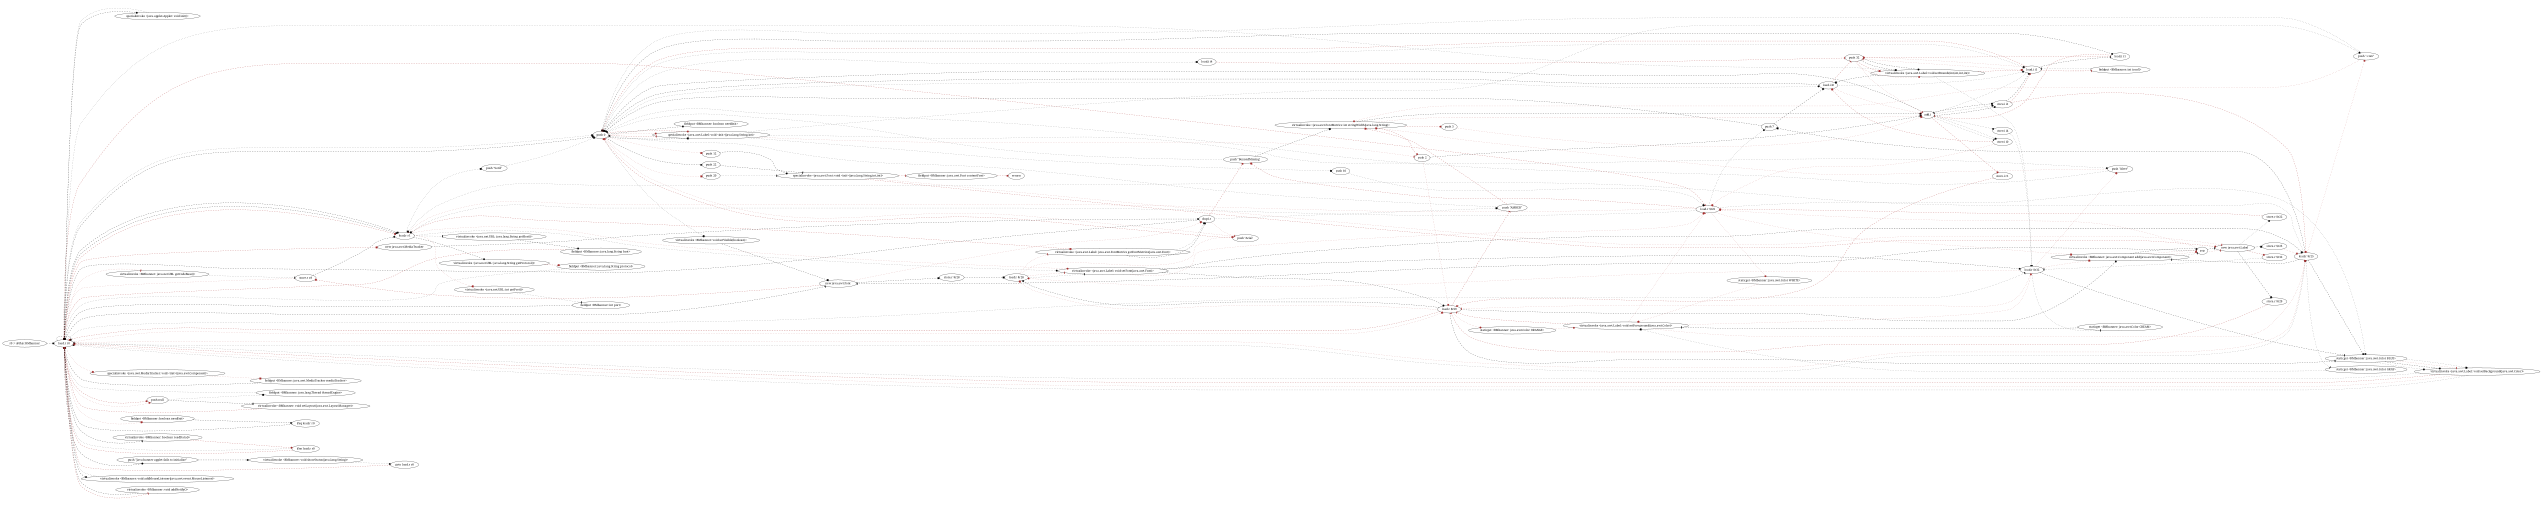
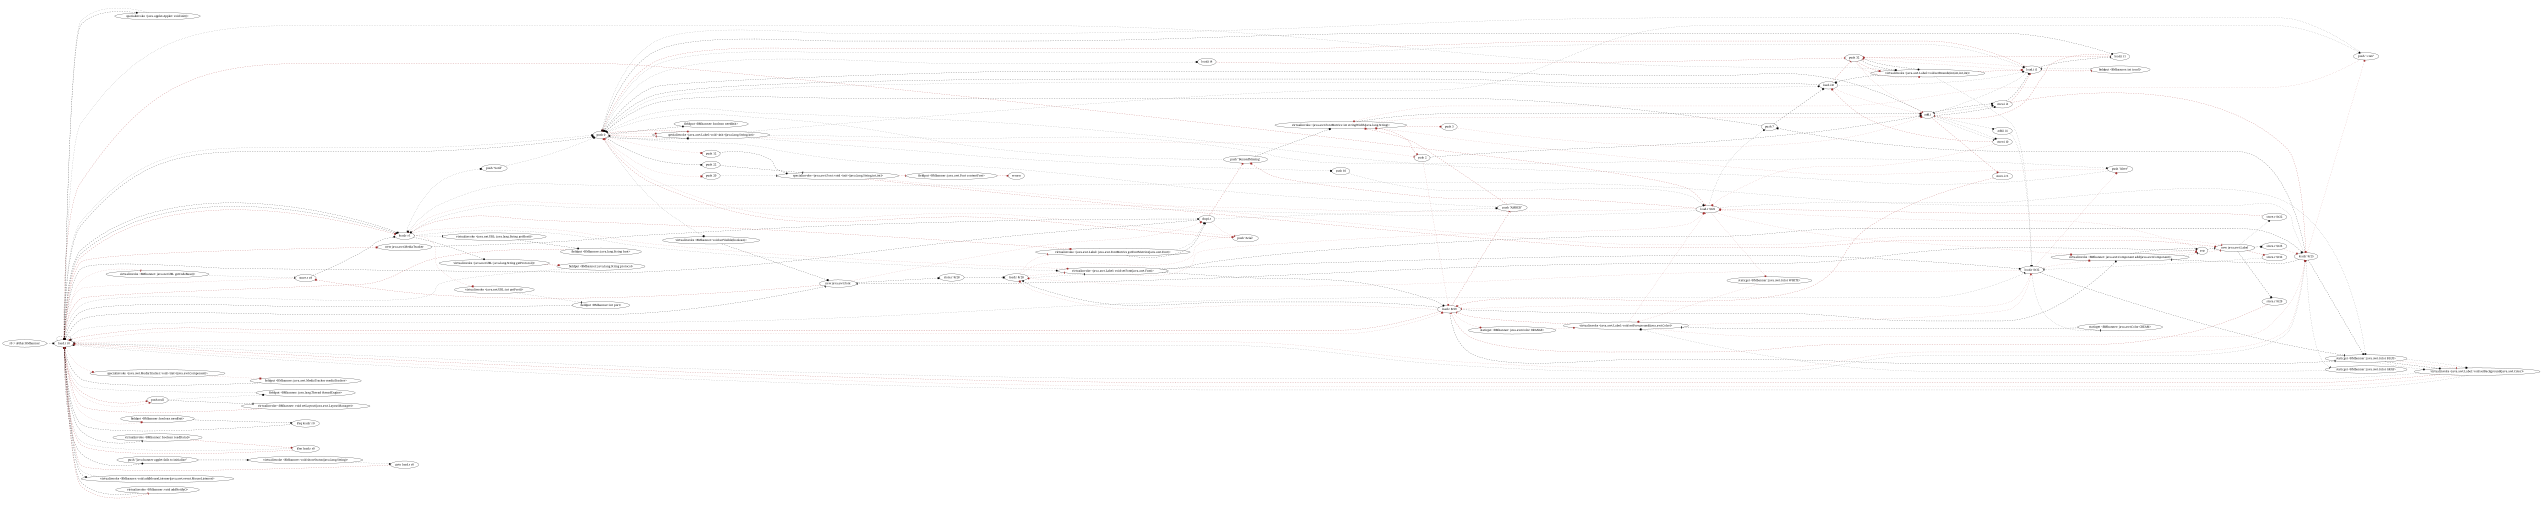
(2002, 131) -> (2002, 131)
